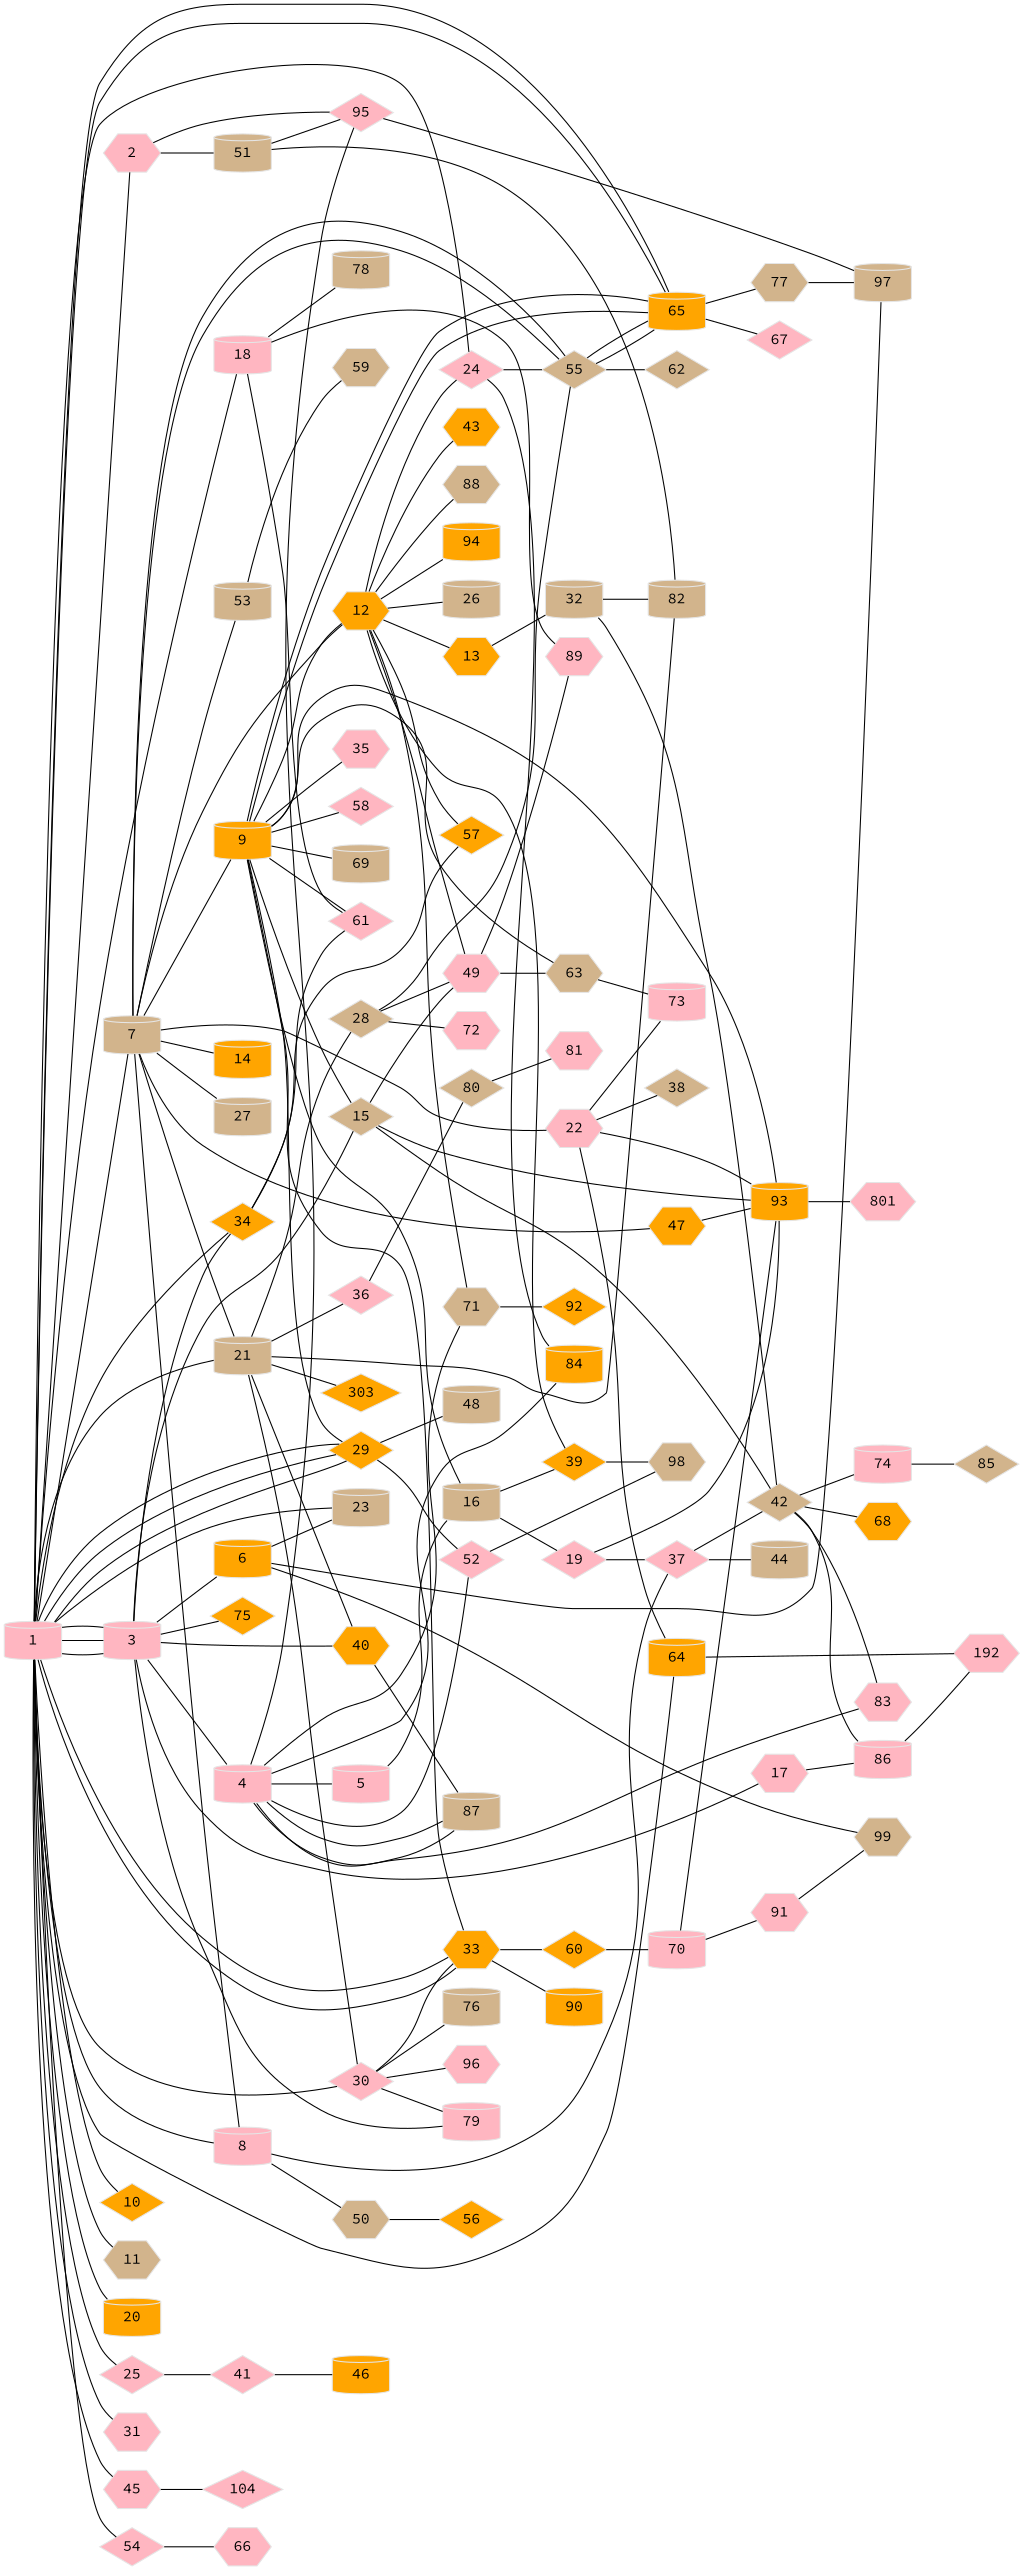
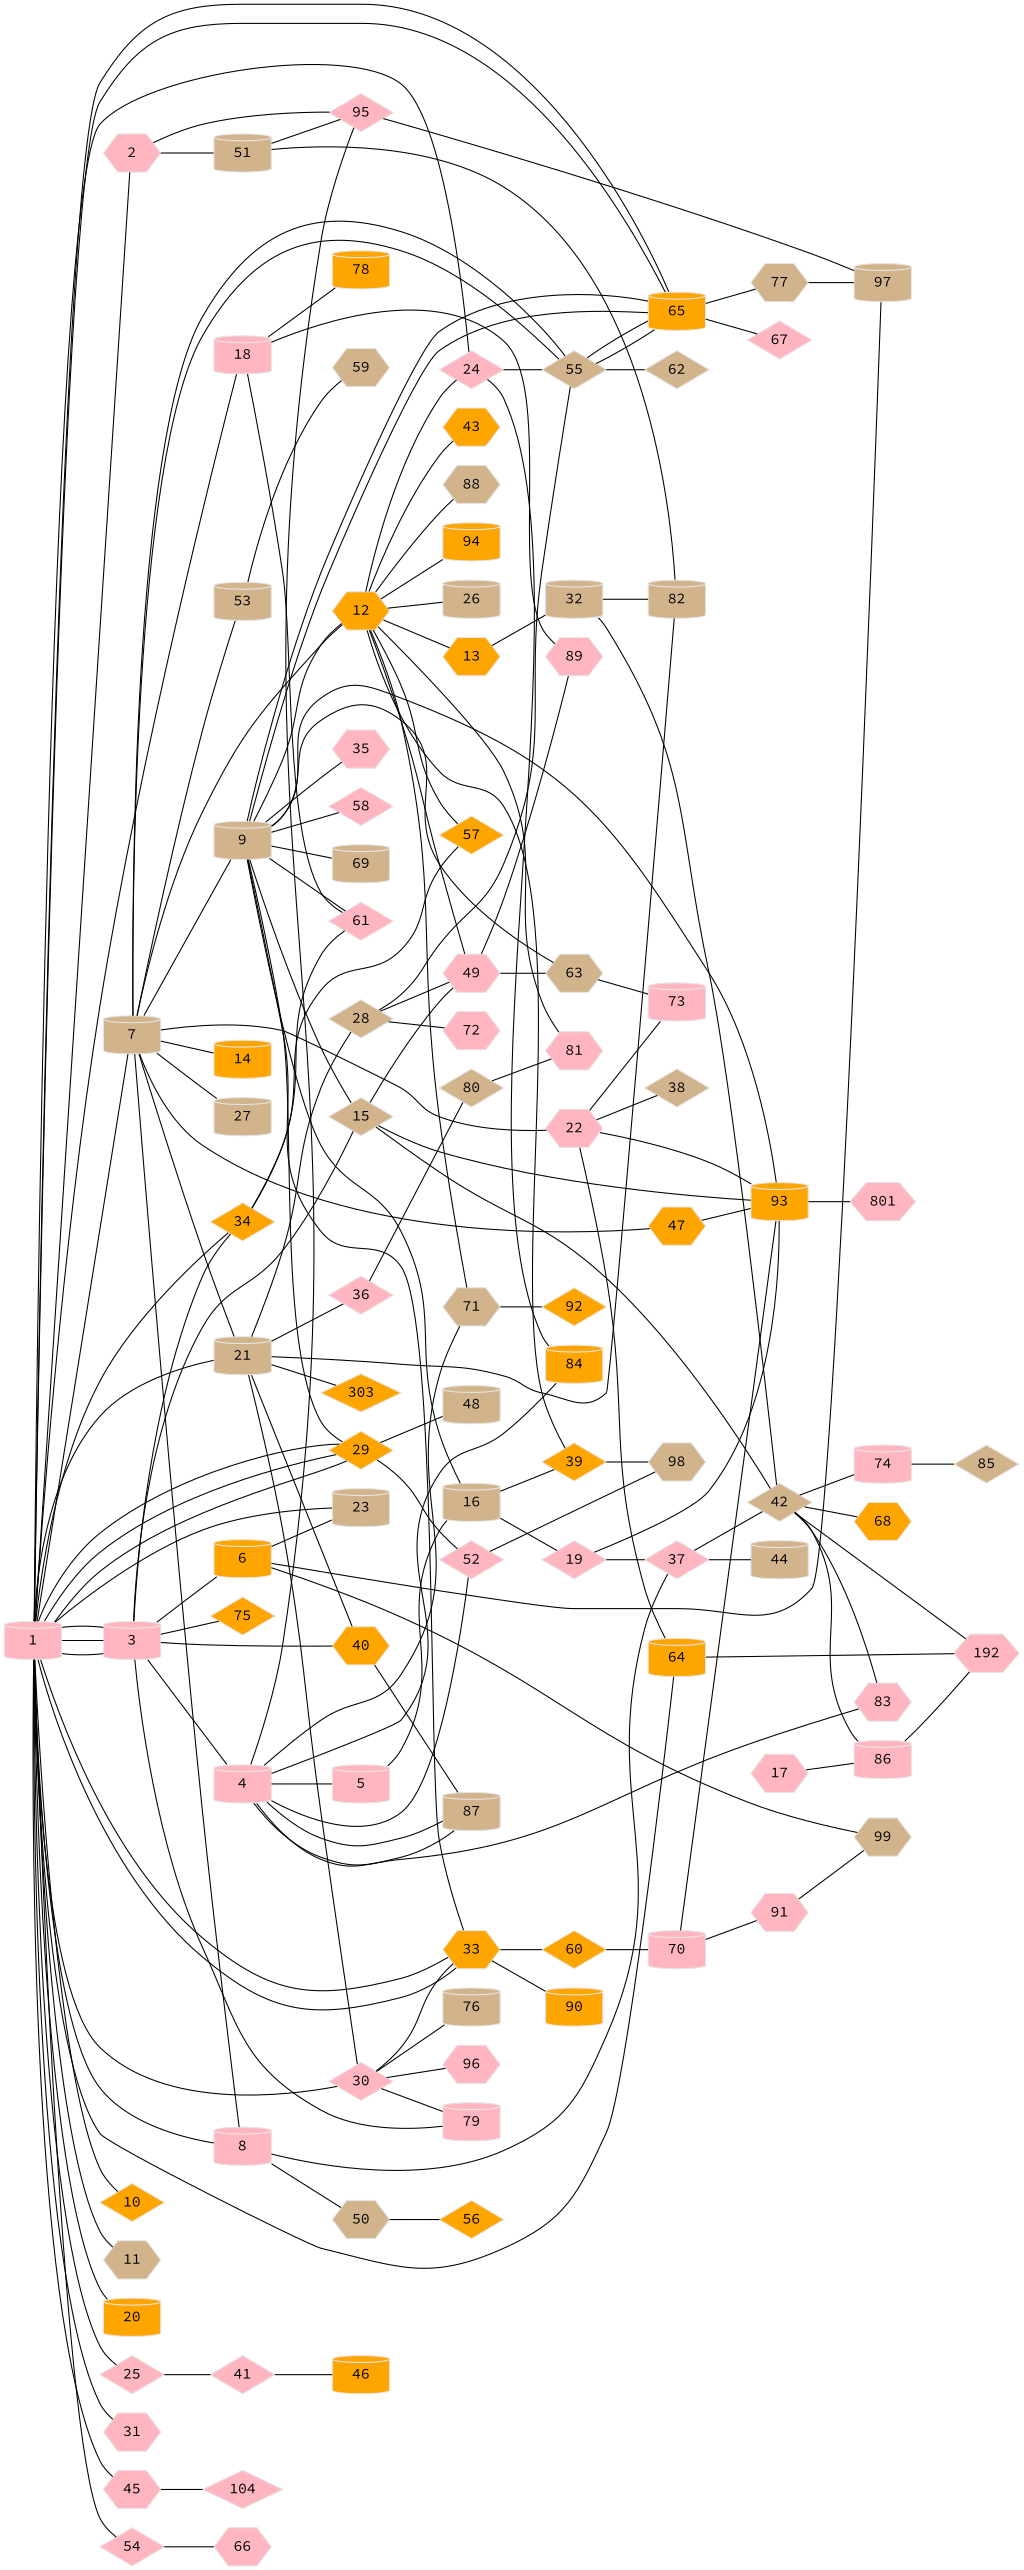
(361, 270) -> (361, 270)
none -> (514, 797)
(243, 840) -> (243, 840)
none -> (880, 1576)
(396, 1879) -> none
